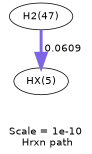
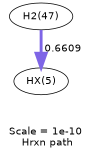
(62, 49) -> (62, 49)
